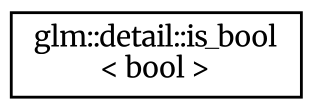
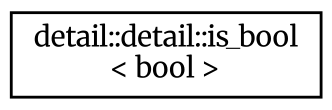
(156, 55) -> (166, 55)
